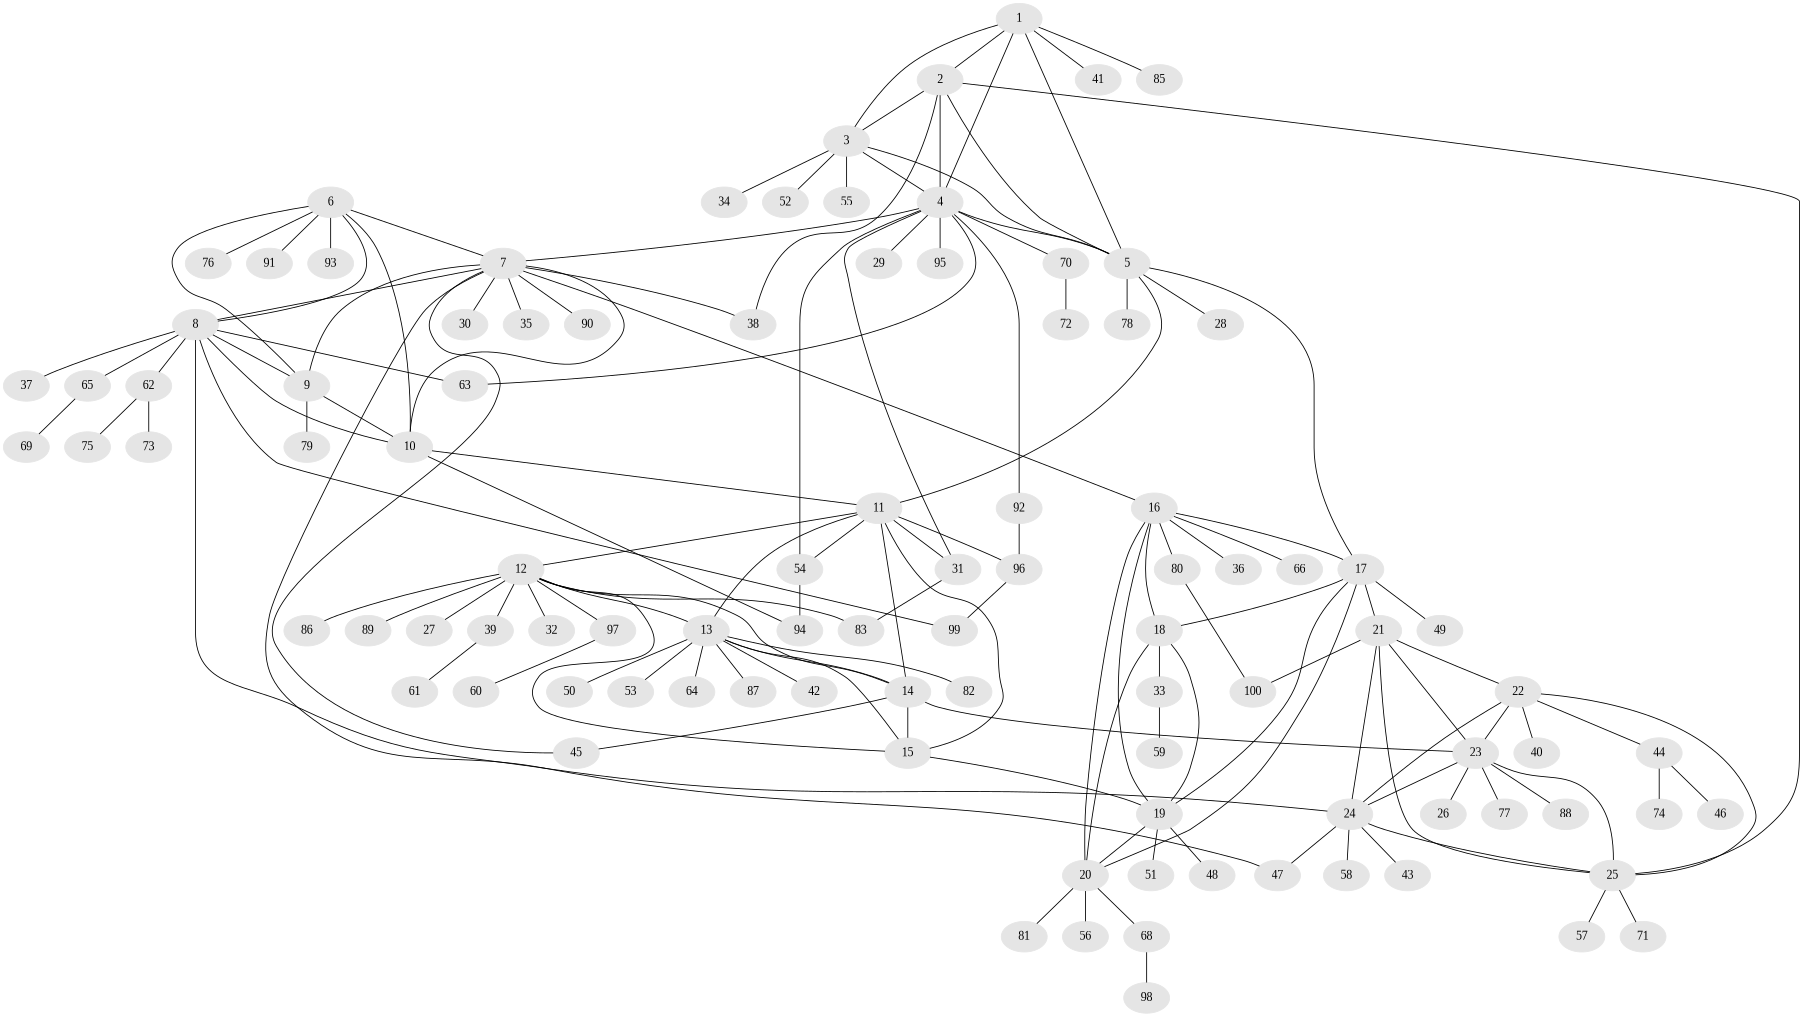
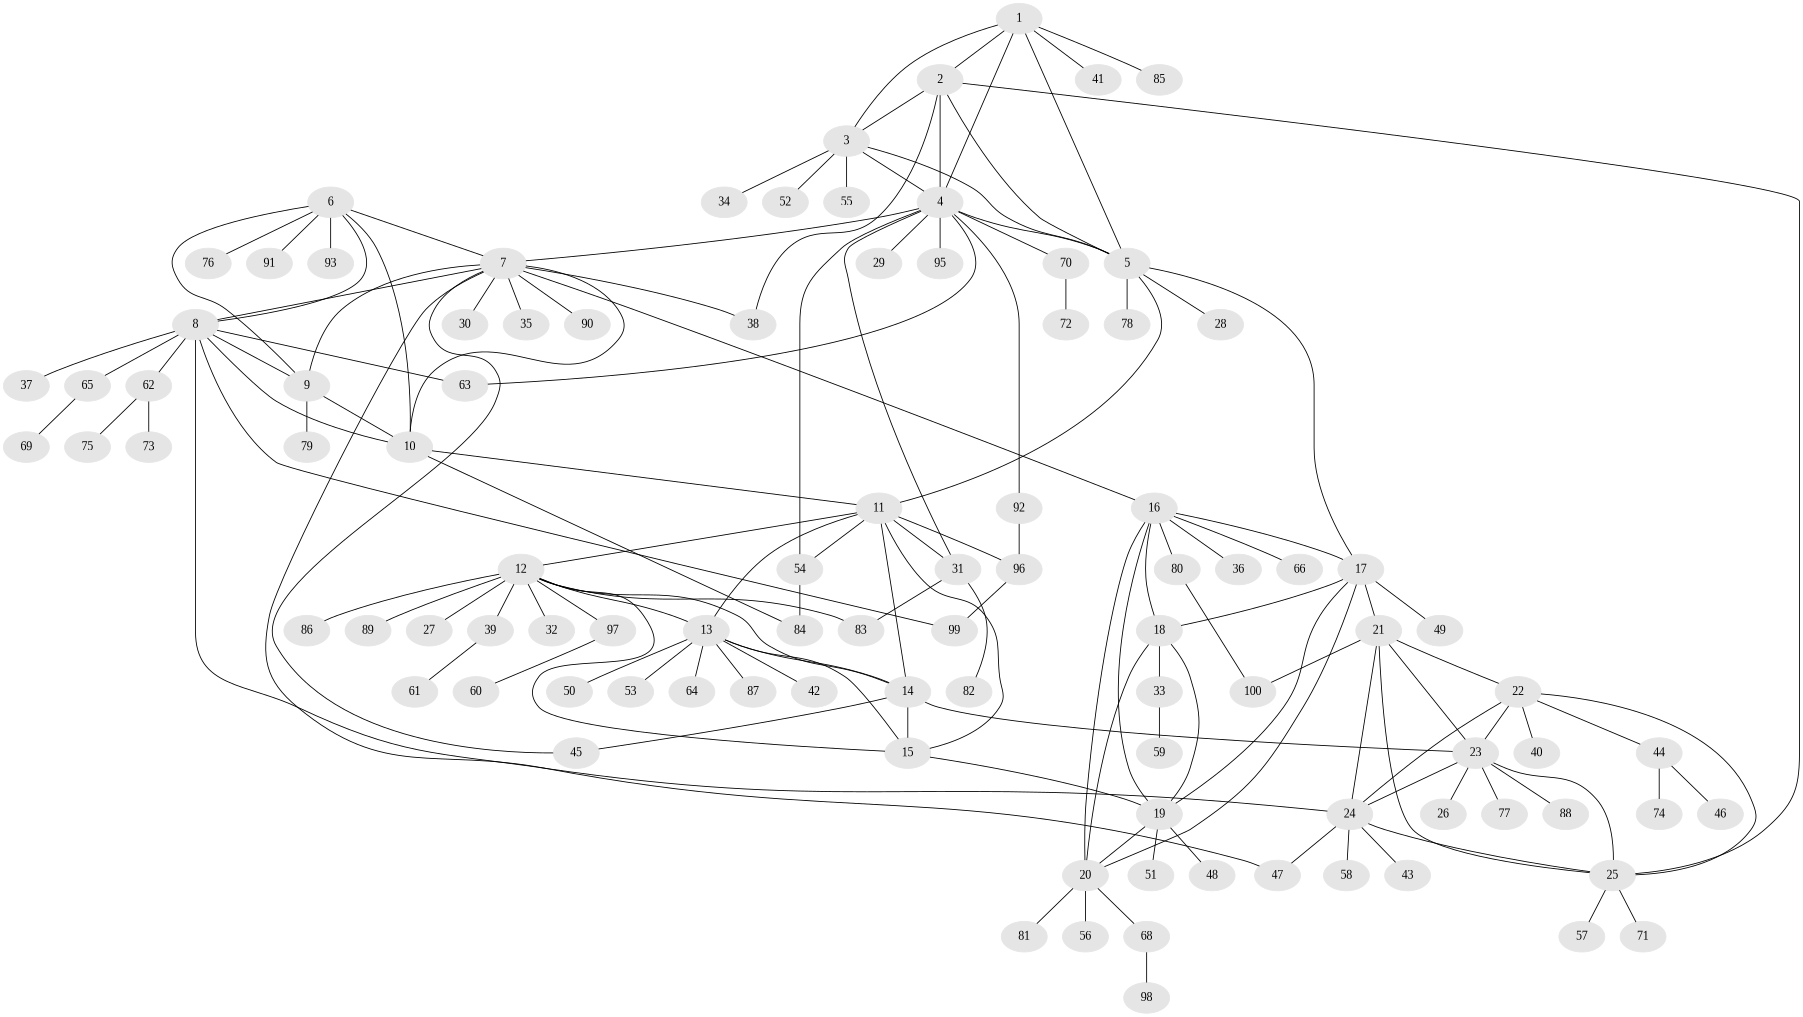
(800, 631) -> (800, 631)
(840, 657) -> (987, 629)
